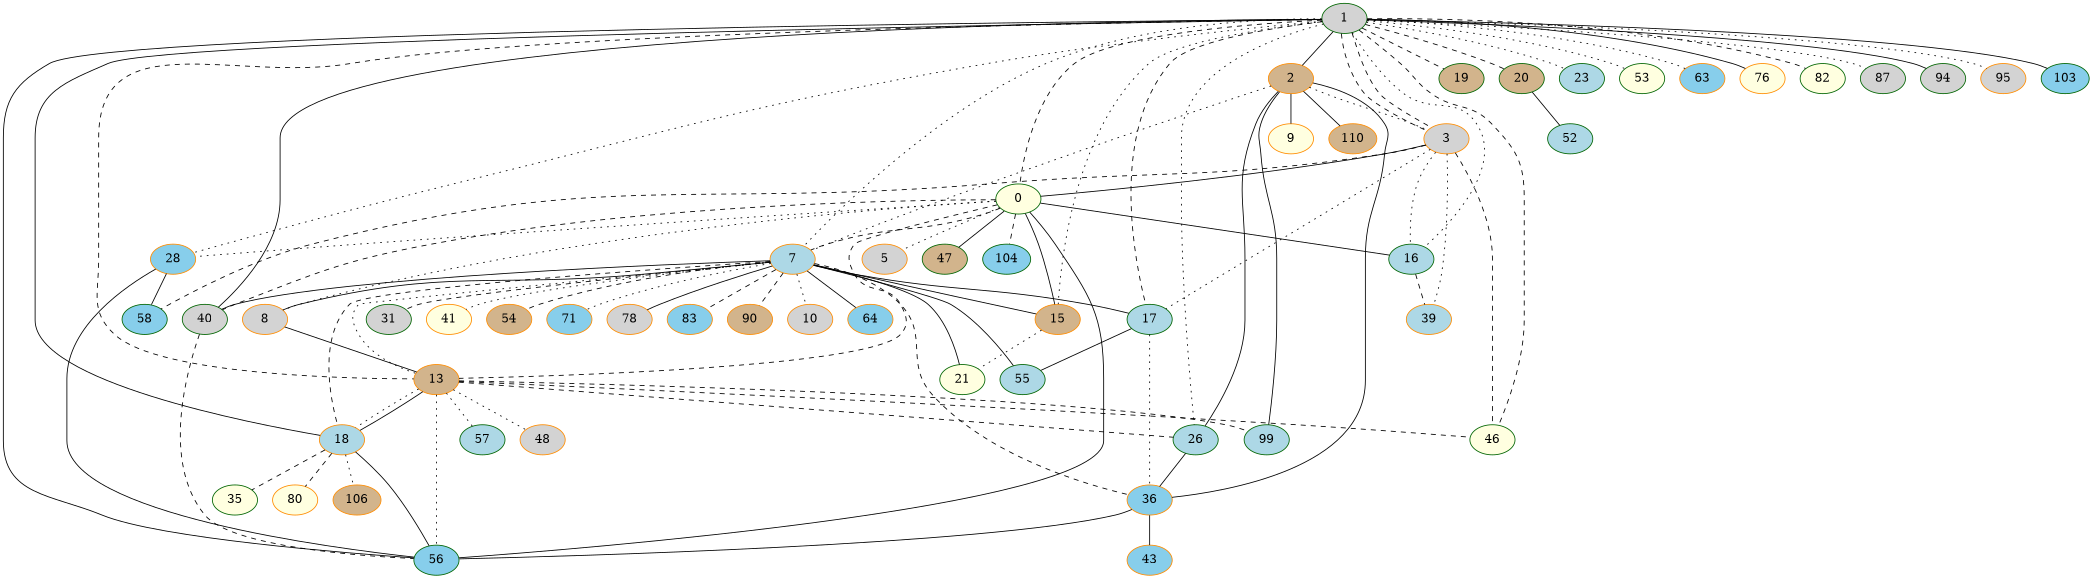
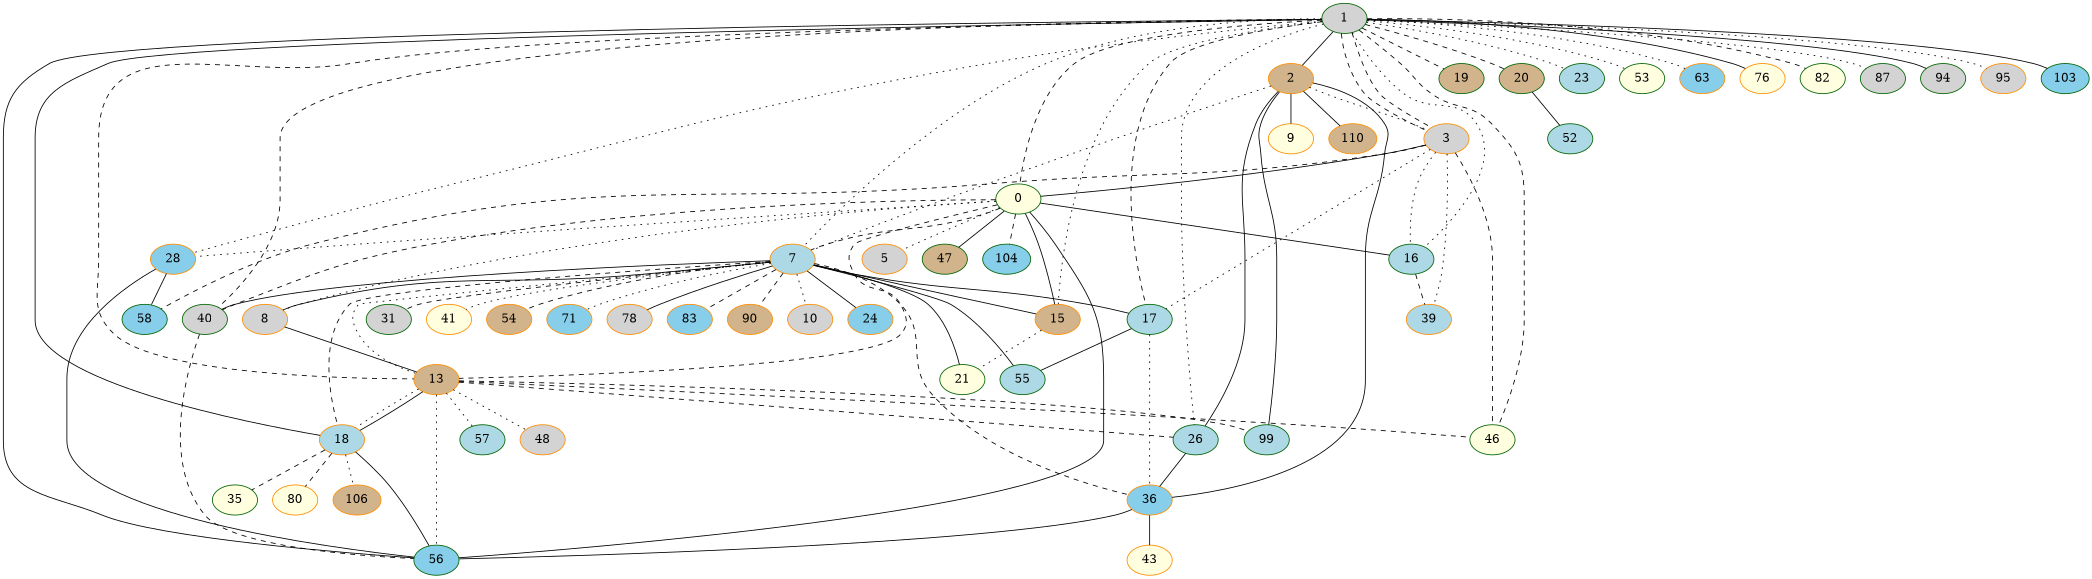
(697, 42) -> (697, 42)
(870, 319) -> (870, 319)
(1150, 560) -> (1150, 560)
